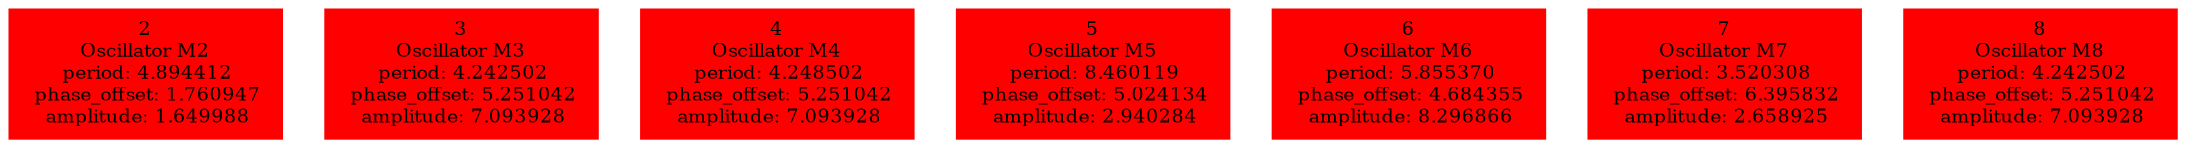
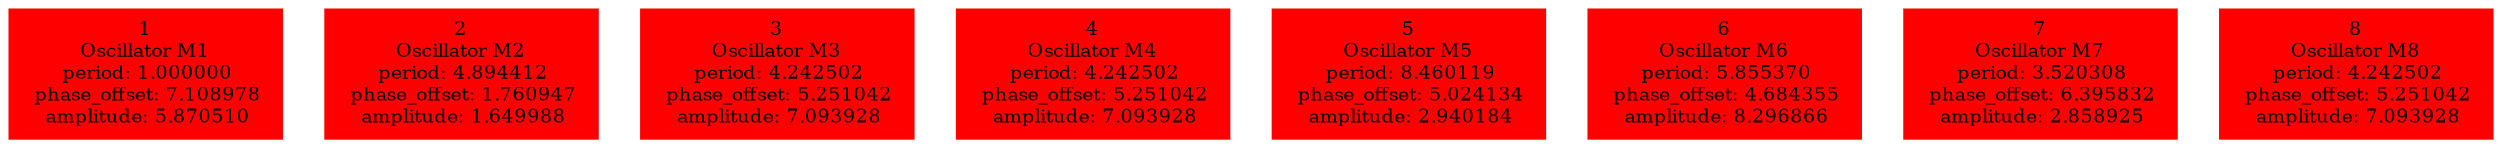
(777, 73) -> (1093, 73)
none -> (146, 74)
(1093, 117) -> (1409, 117)
(1725, 117) -> (2040, 117)
